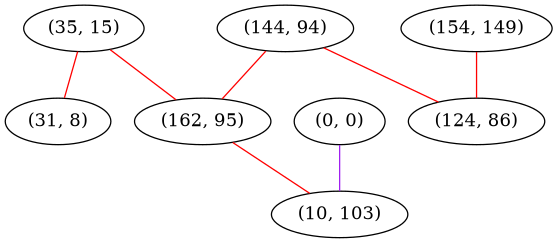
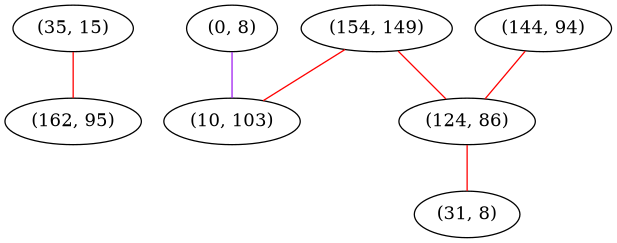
(71, 75) -> (467, 168)
(244, 75) -> none
(340, 121) -> (232, 28)
(271, 168) -> (304, 75)
